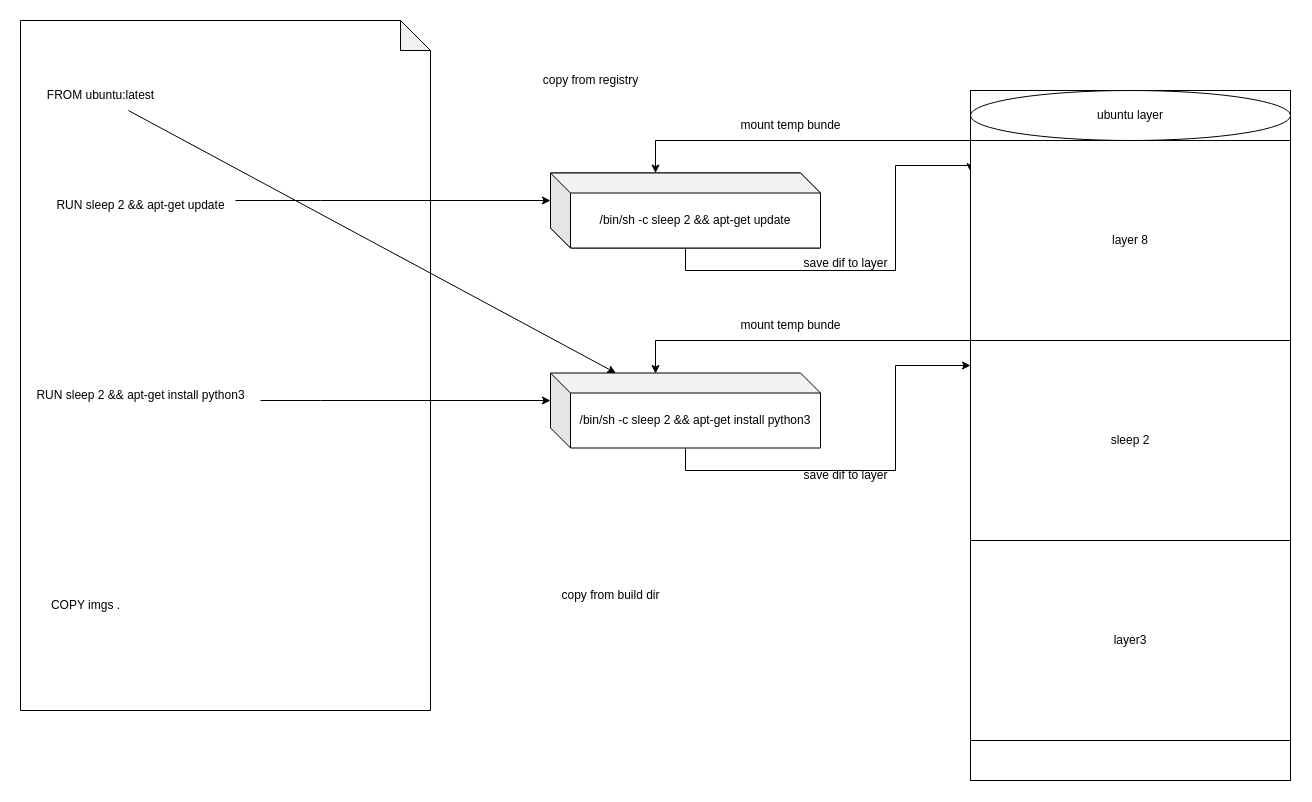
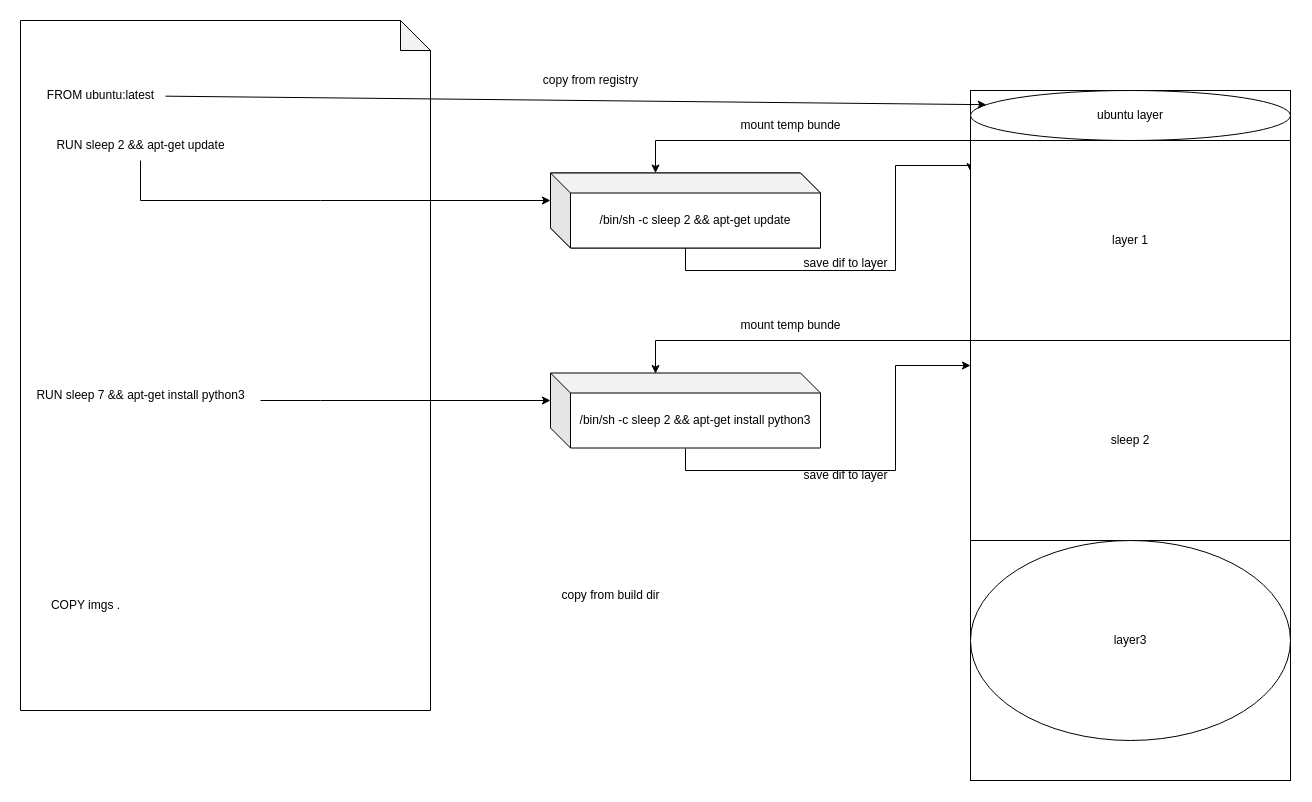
(141, 206) -> (141, 146)
(369, 240) -> (573, 100)
(1131, 241) -> (1131, 241)
(141, 396) -> (141, 396)
(1131, 641) -> (1131, 641)
